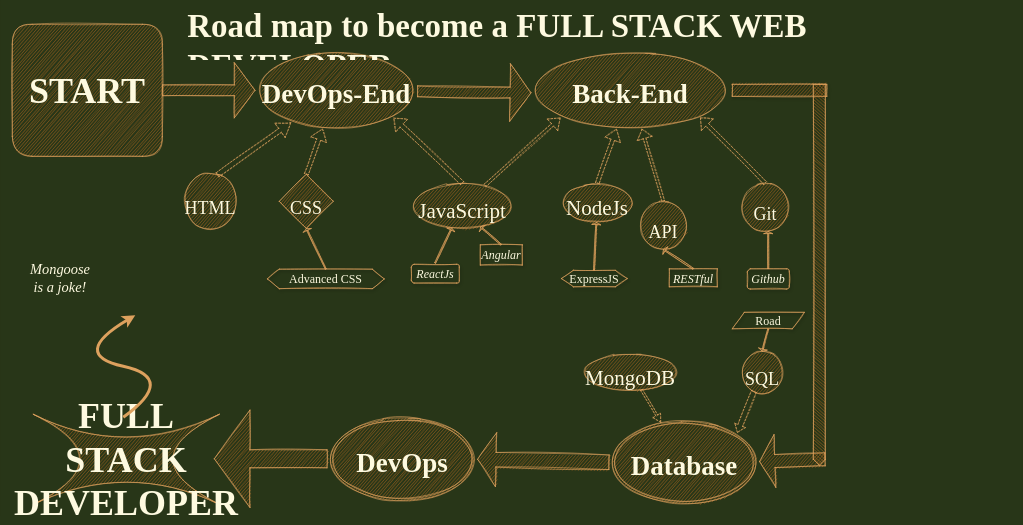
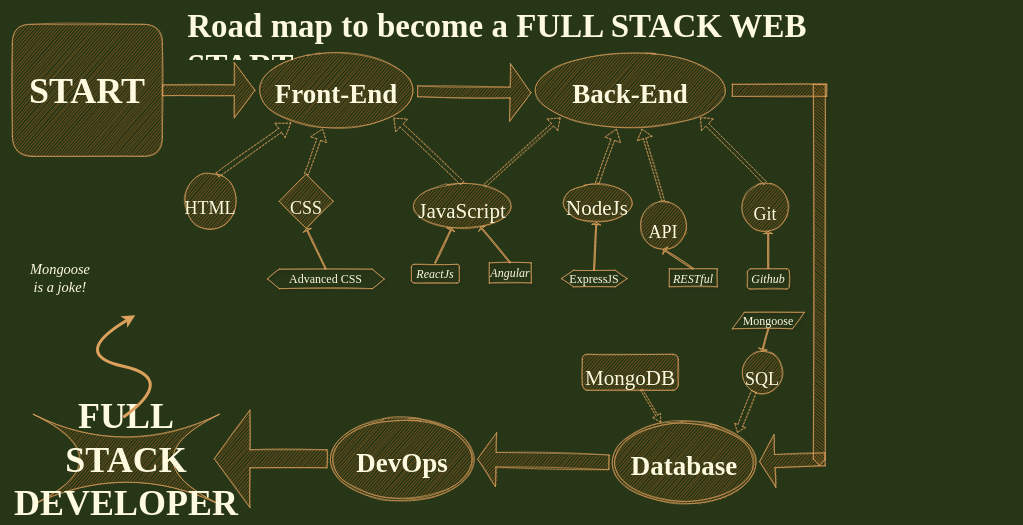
(506, 46) -> (506, 46)
(336, 90) -> (336, 90)
(501, 255) -> (510, 273)
(768, 321) -> (768, 321)
(630, 372) -> (630, 372)
